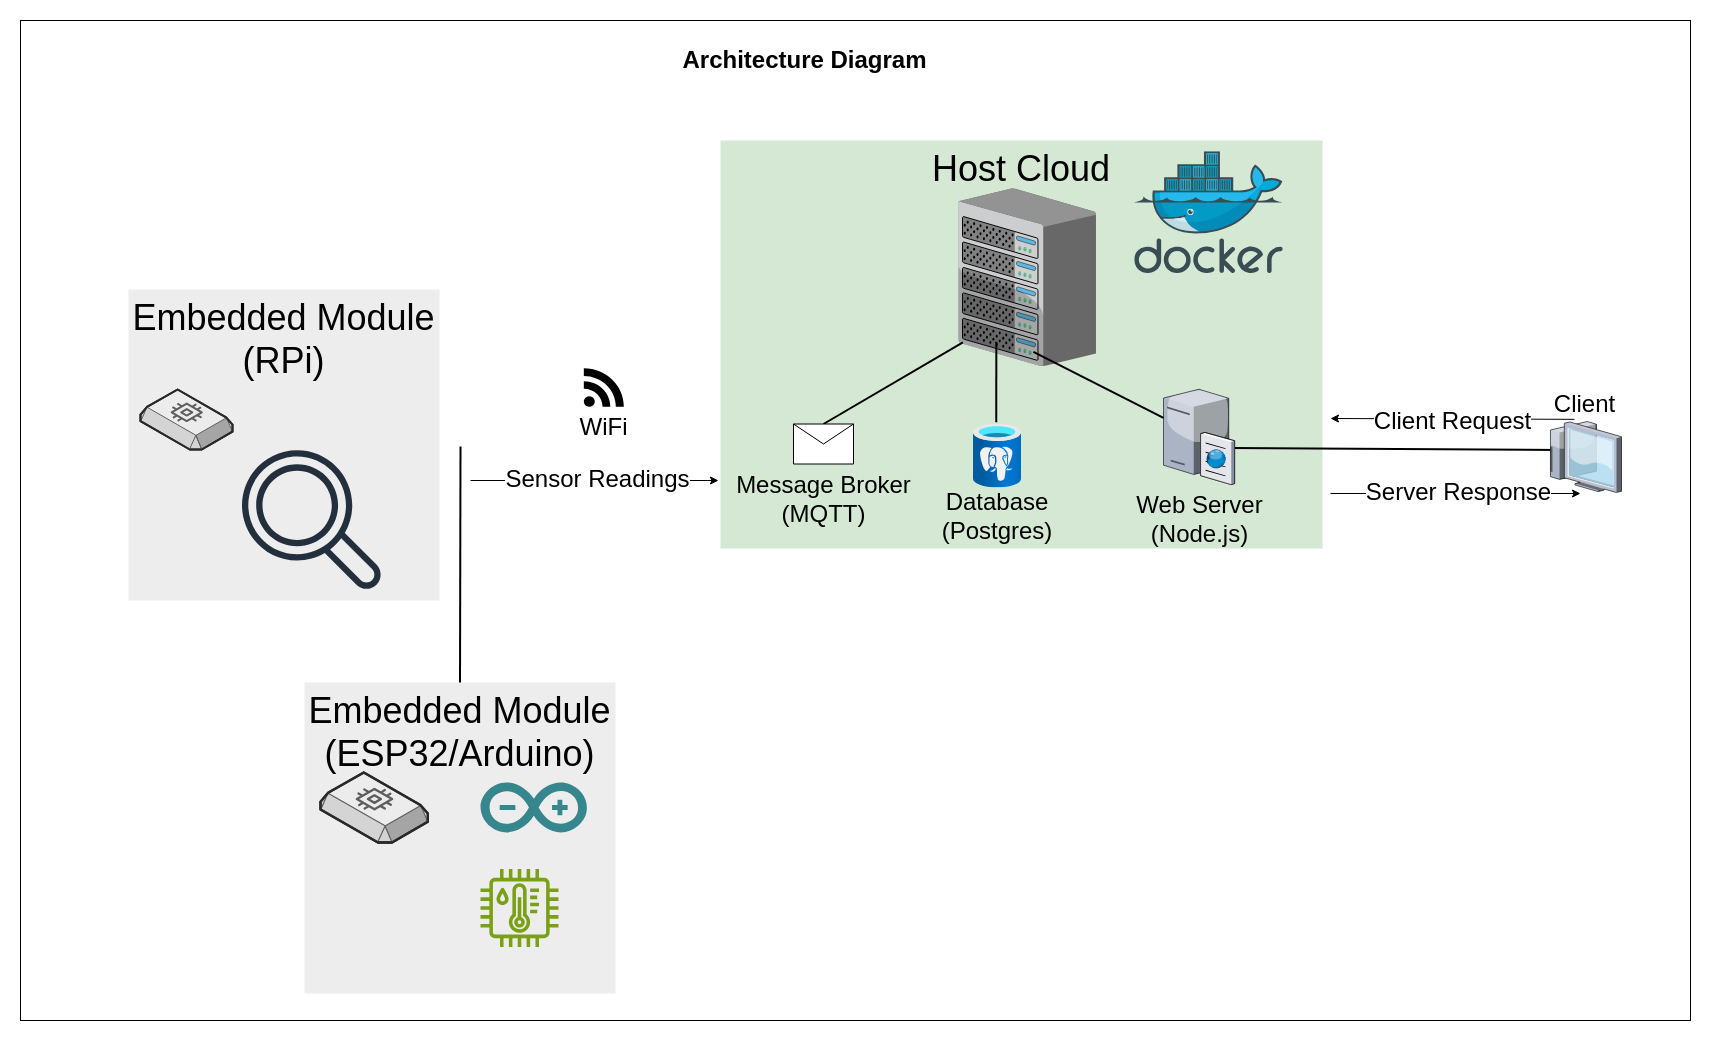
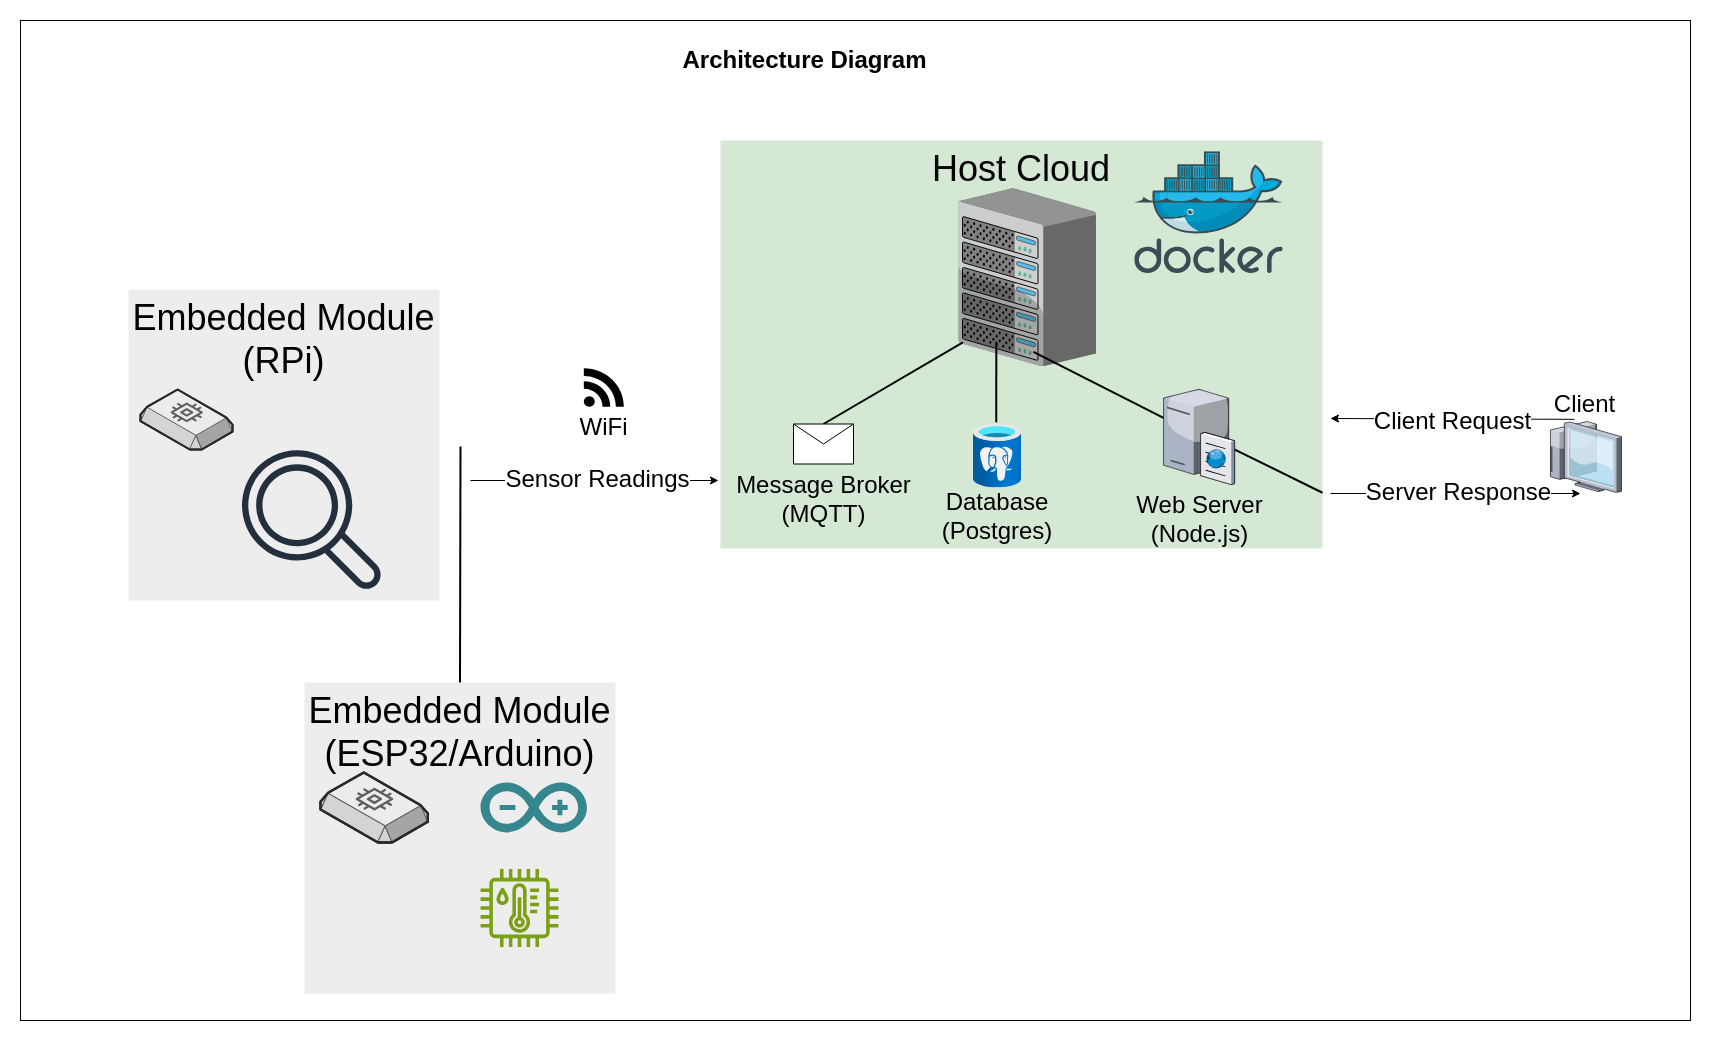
(1390, 449) -> (1278, 471)
